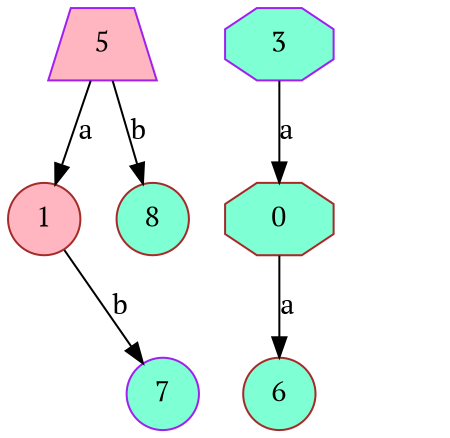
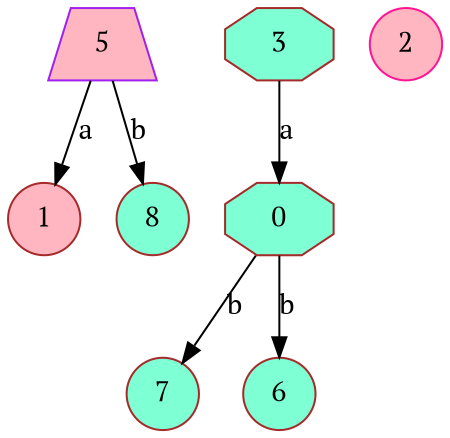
(279, 44) -> (279, 44)
none -> (406, 44)
(98, 298) -> (225, 301)
(287, 306) -> (287, 306)
(163, 394) -> (163, 394)
